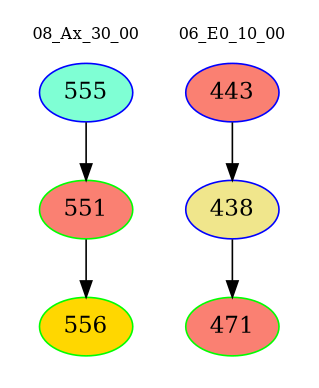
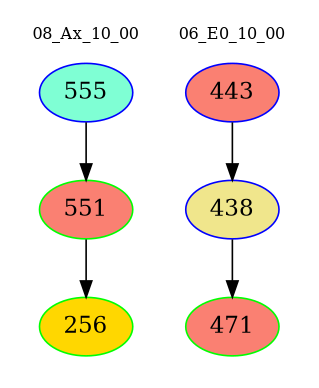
(86, 35) -> (86, 35)
(86, 327) -> (86, 327)
